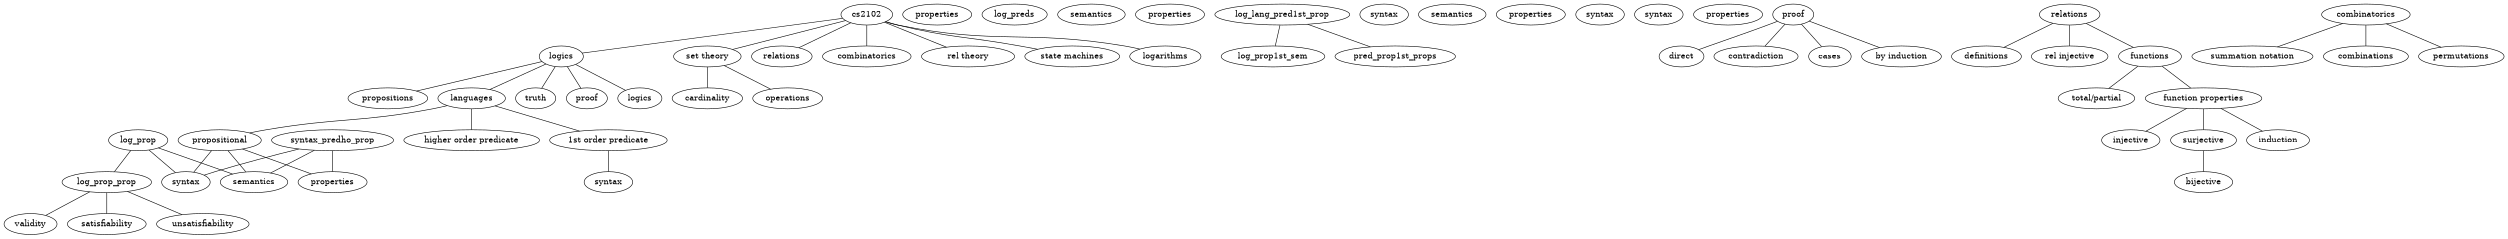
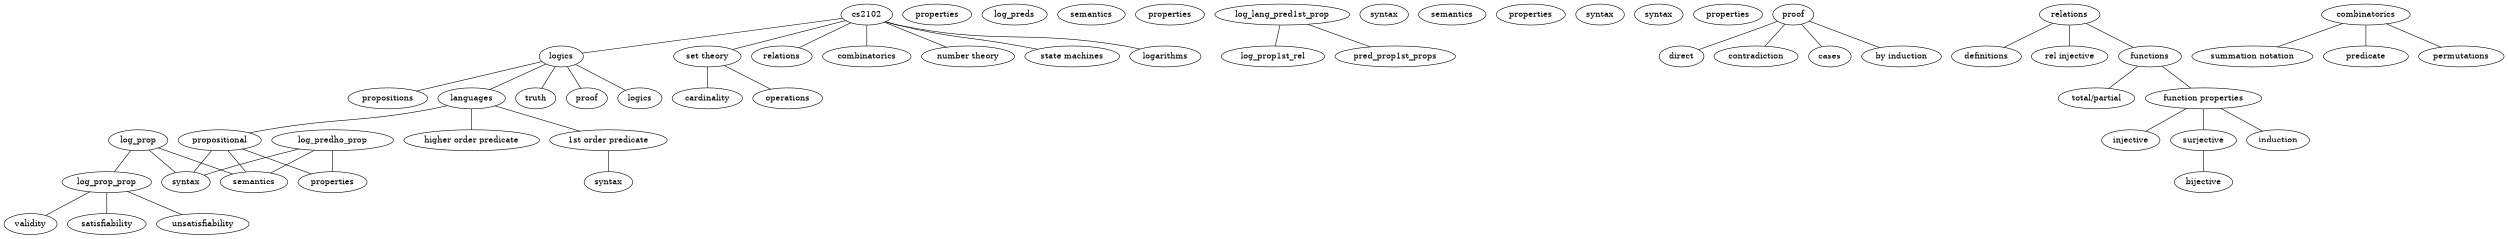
(968, 56) -> (968, 56)
(1273, 56) -> (1273, 56)
(2366, 56) -> (2366, 56)
(333, 140) -> (333, 140)
